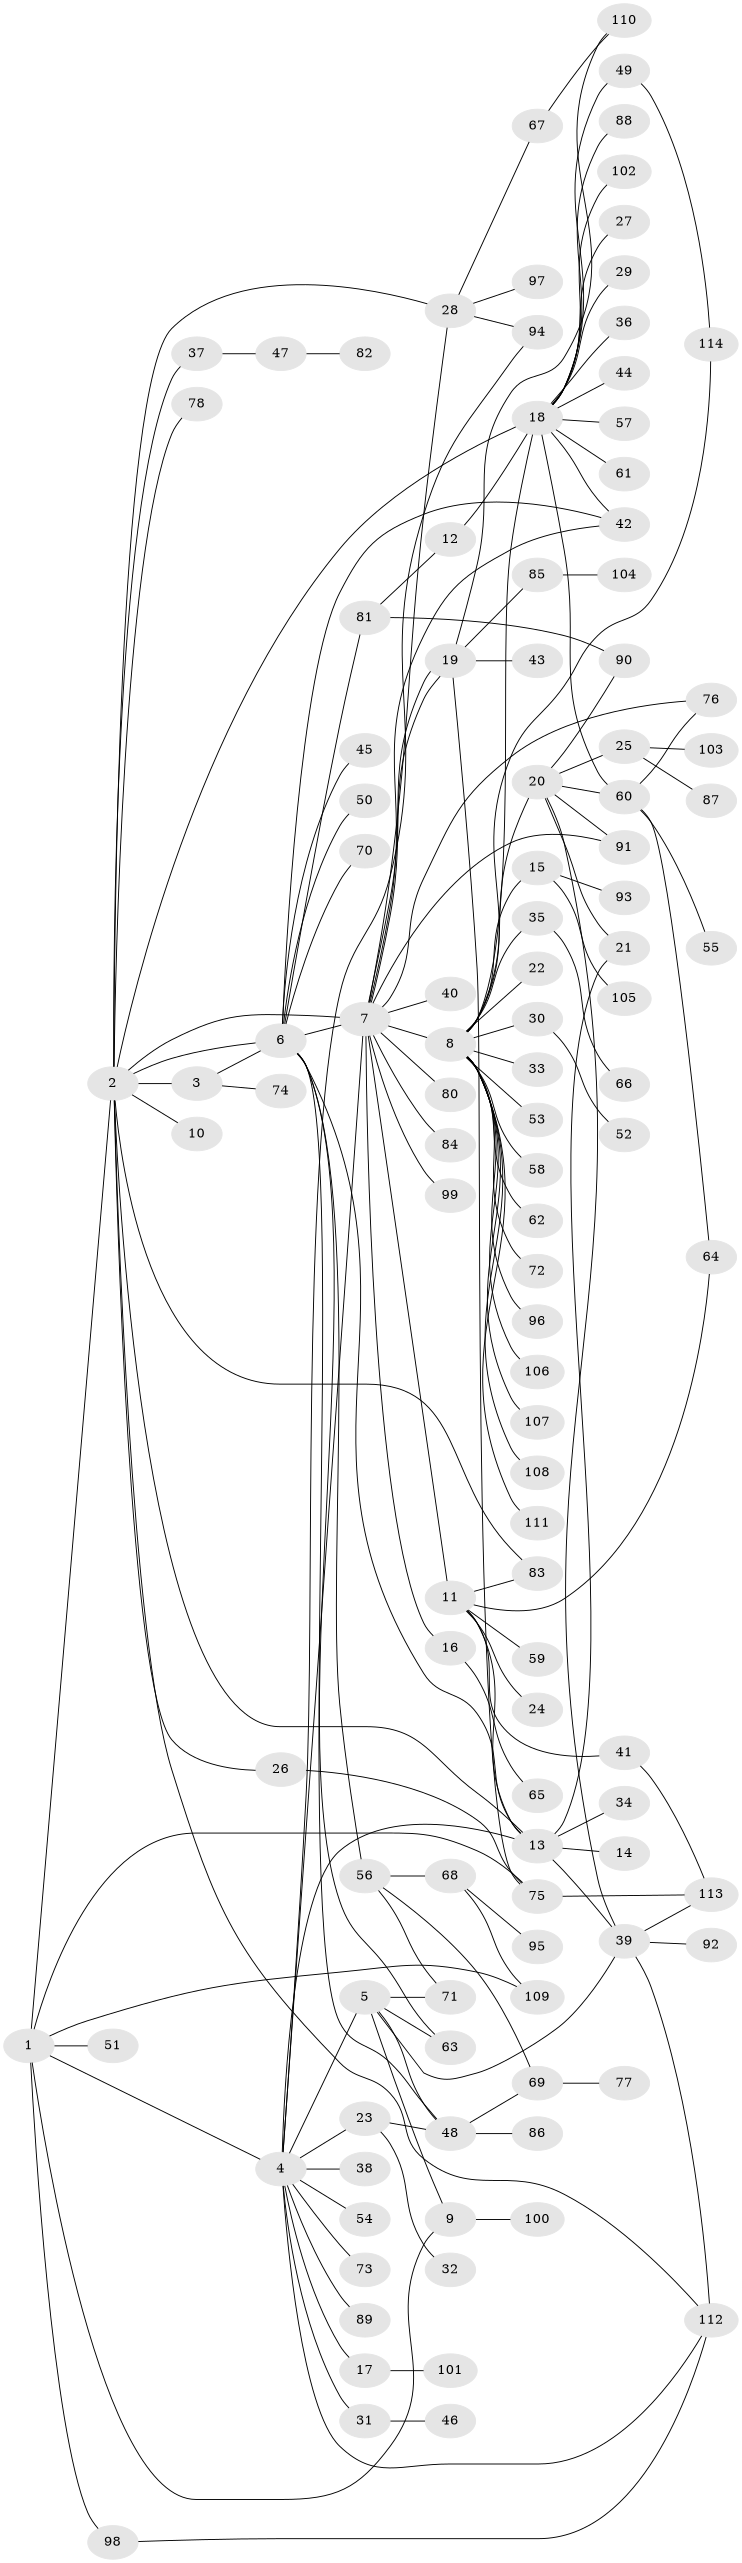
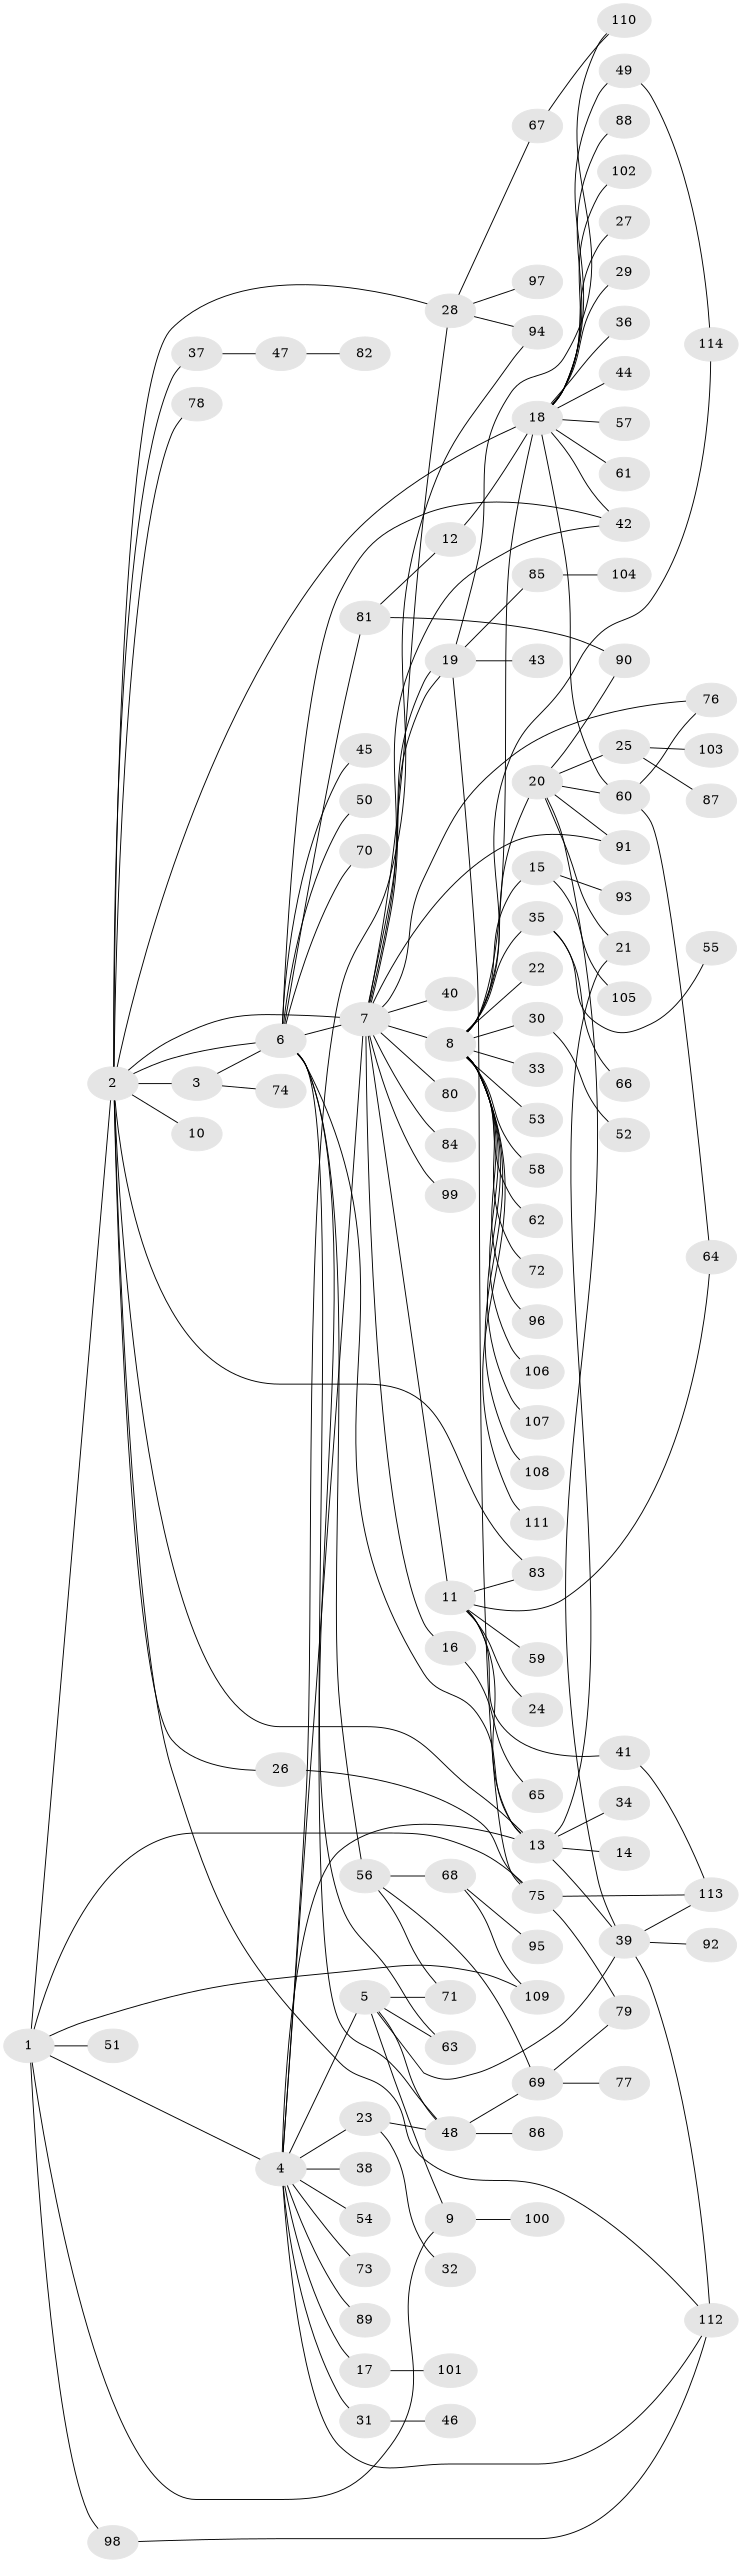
(678, 868) -> (612, 1031)
none -> (624, 2012)
